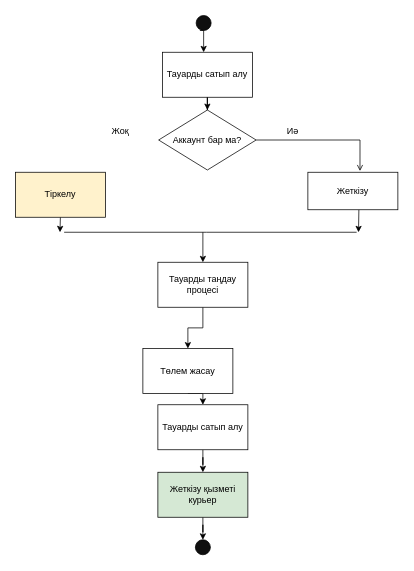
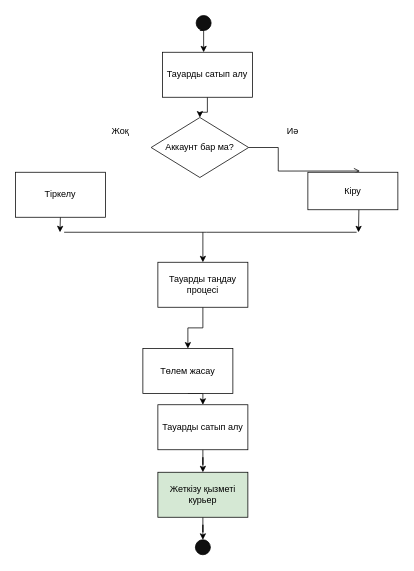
(207, 140) -> (200, 147)
(353, 191) -> (353, 191)
(60, 195) -> (60, 195)
